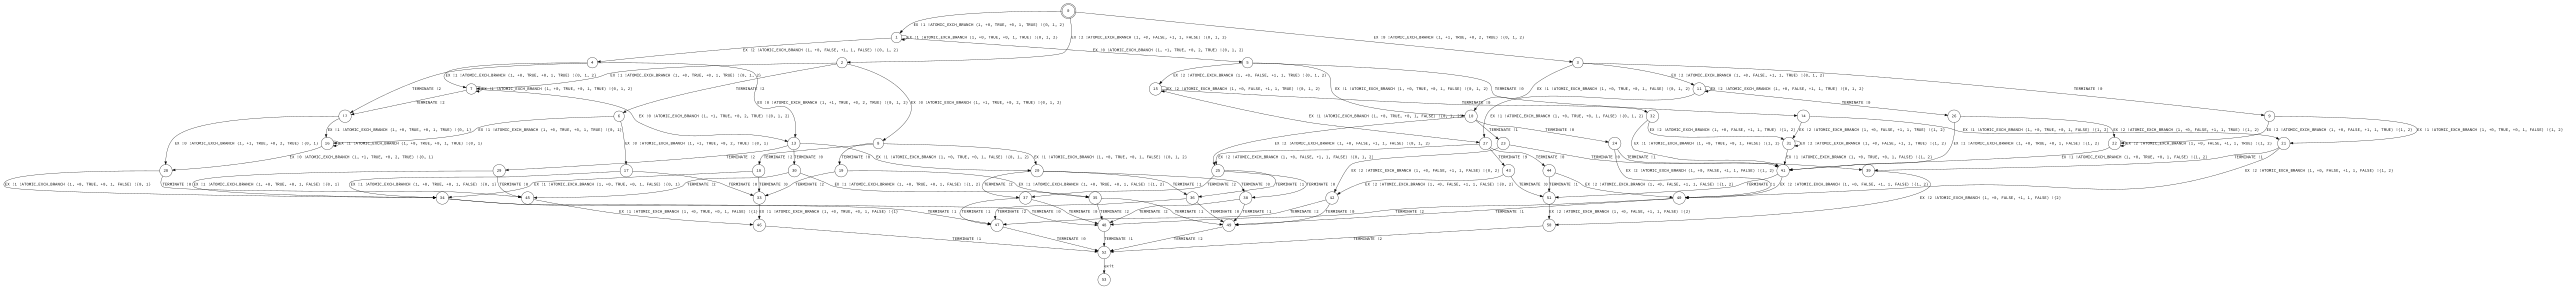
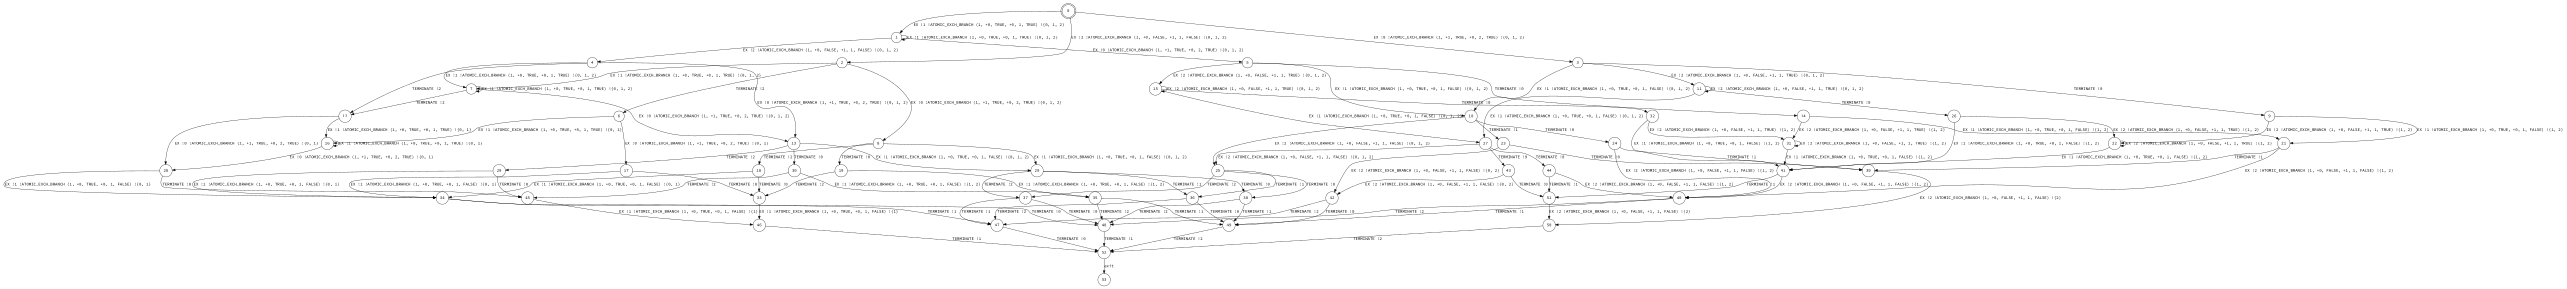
(1694, 163) -> (1715, 158)
